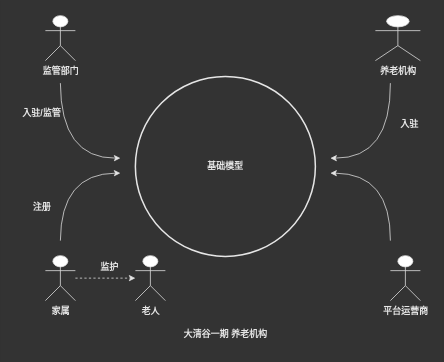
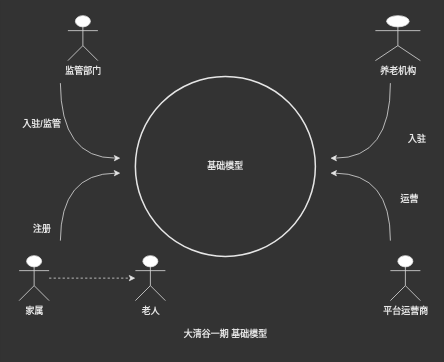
(60, 38) -> (83, 38)
(42, 113) -> (42, 124)
(409, 124) -> (417, 139)
none -> (409, 199)
(42, 207) -> (42, 229)
(109, 267) -> none
(60, 278) -> (34, 278)
(226, 334) -> (226, 334)
